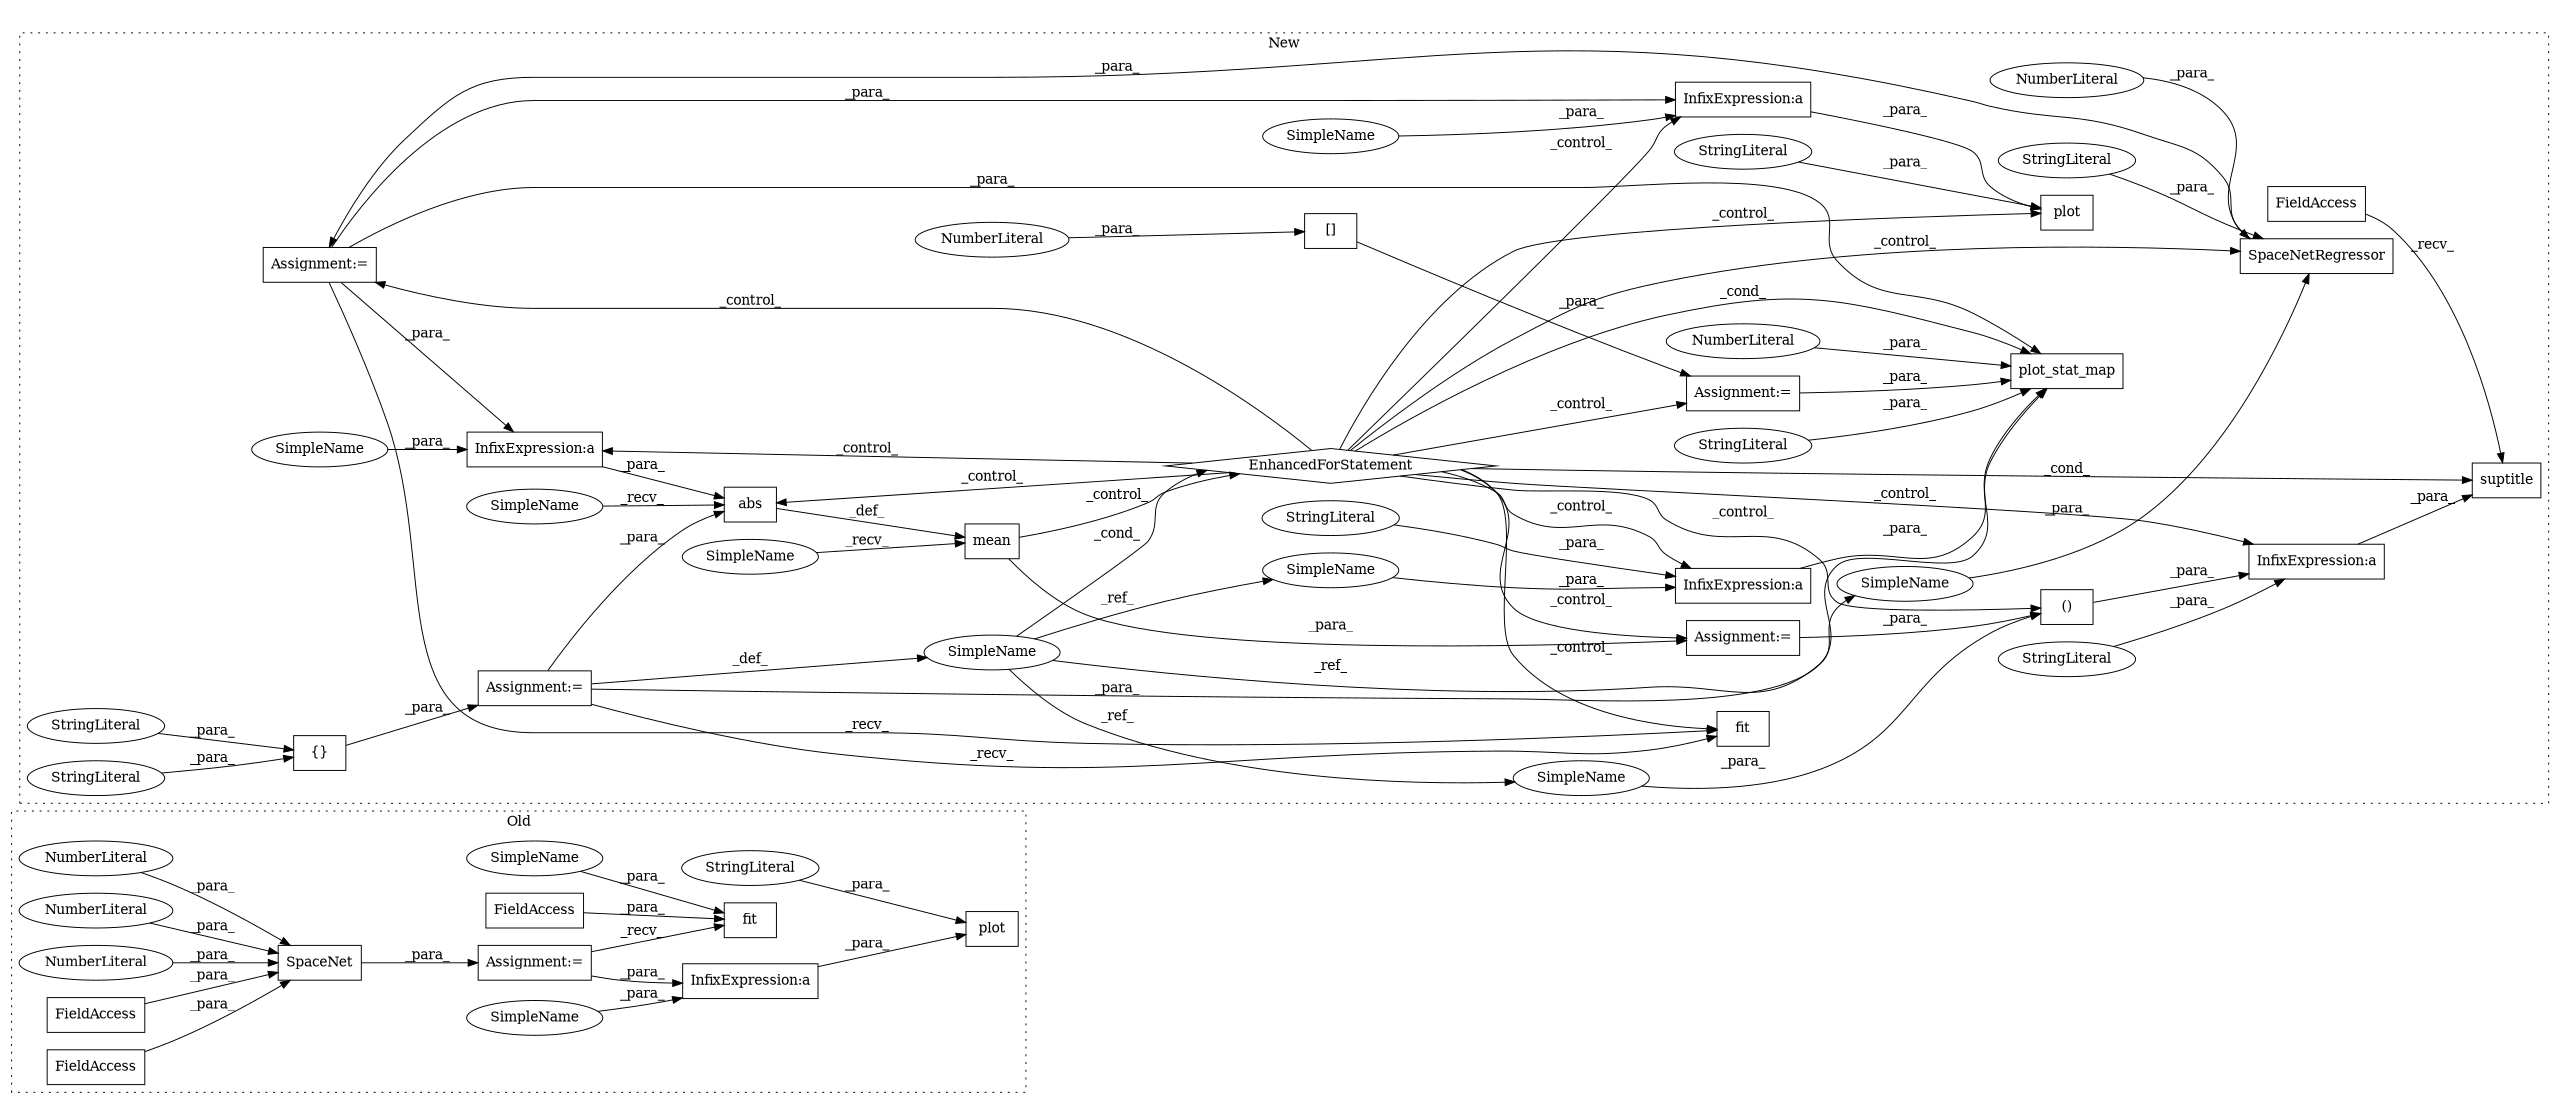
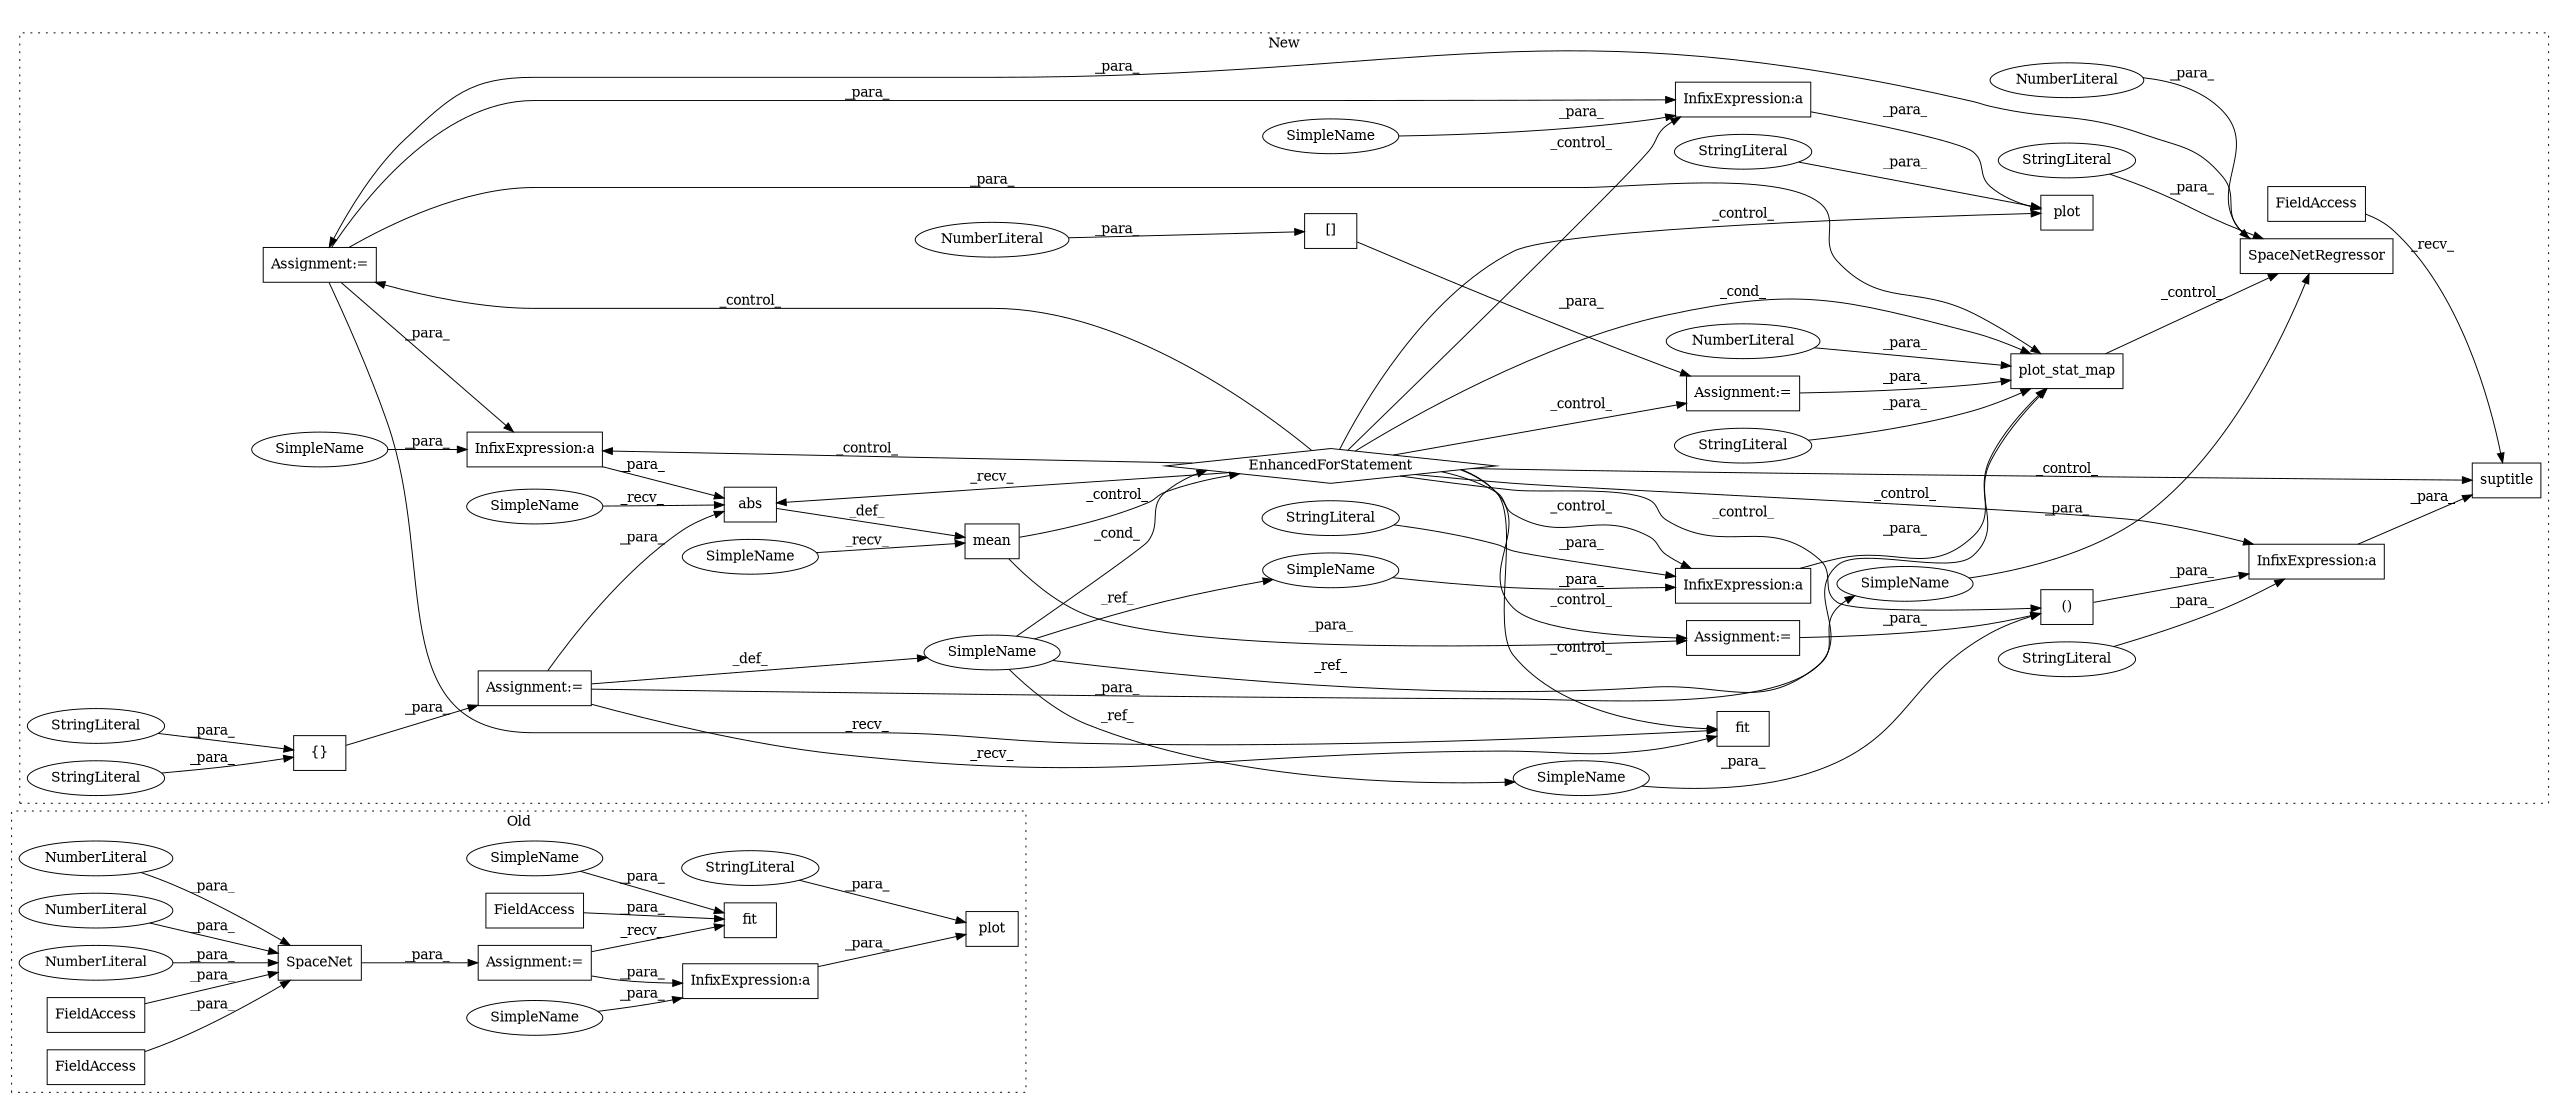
(1767, 265) -> (2187, 316)
(2067, 469) -> (2067, 469)
(992, 477) -> (992, 477)
